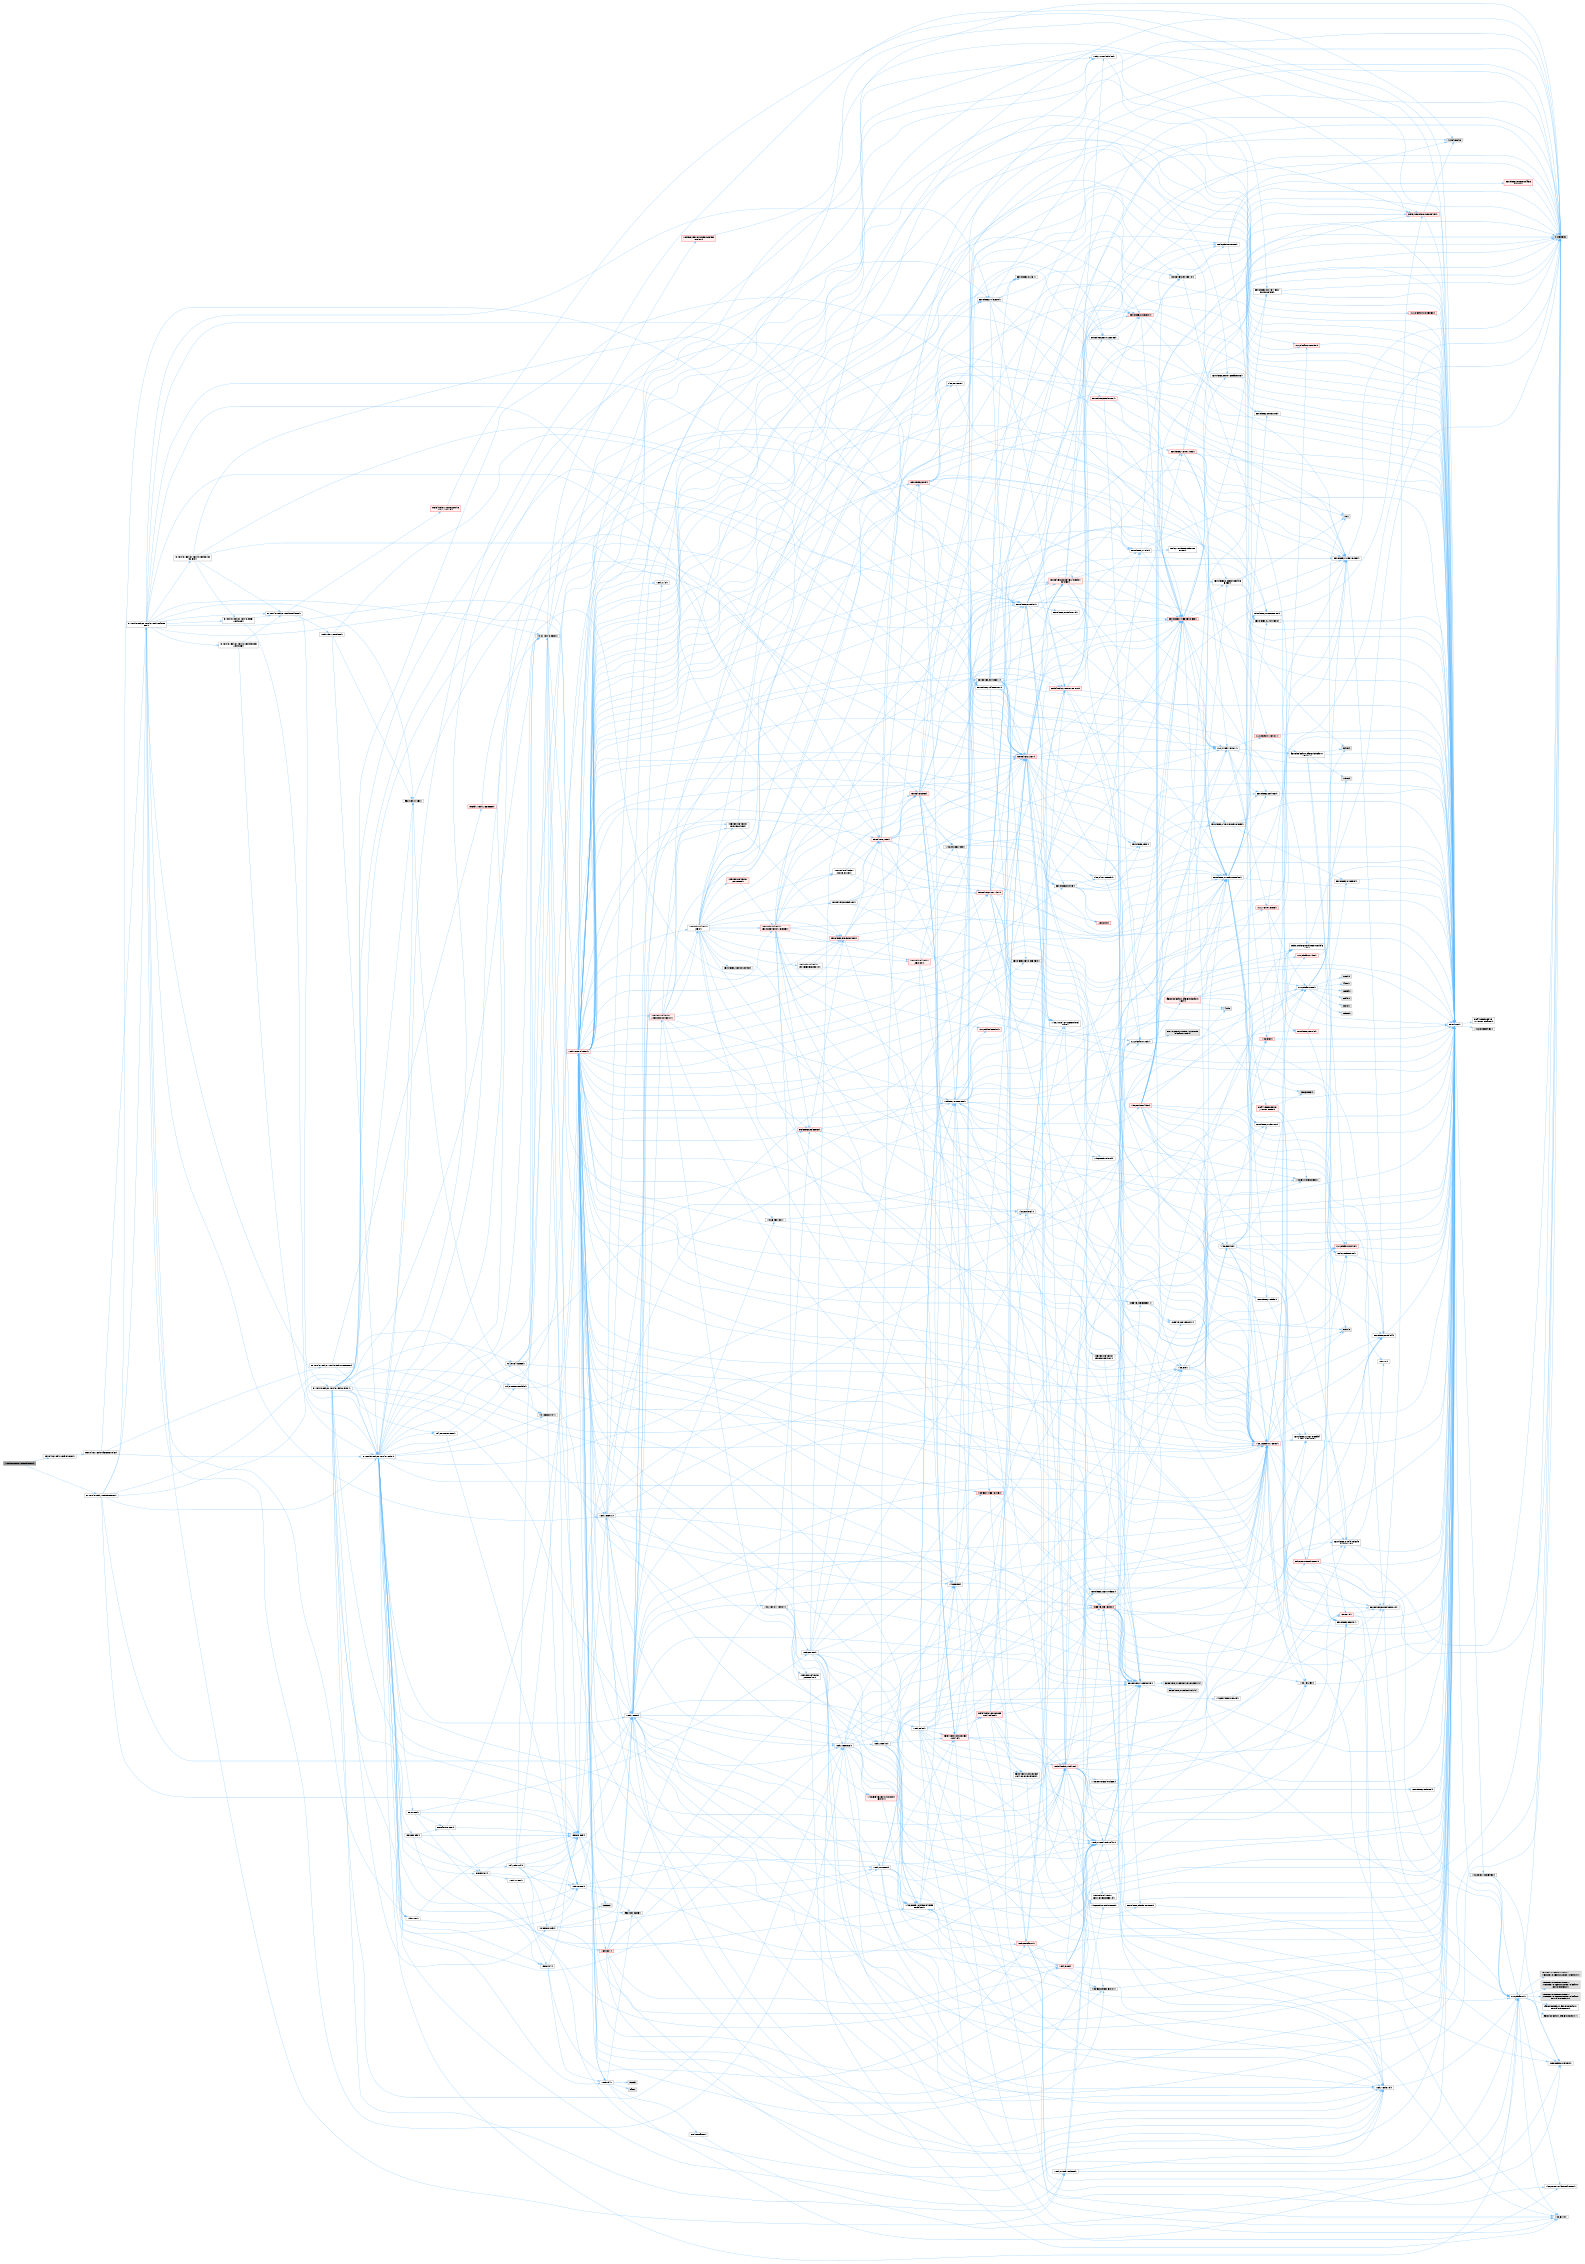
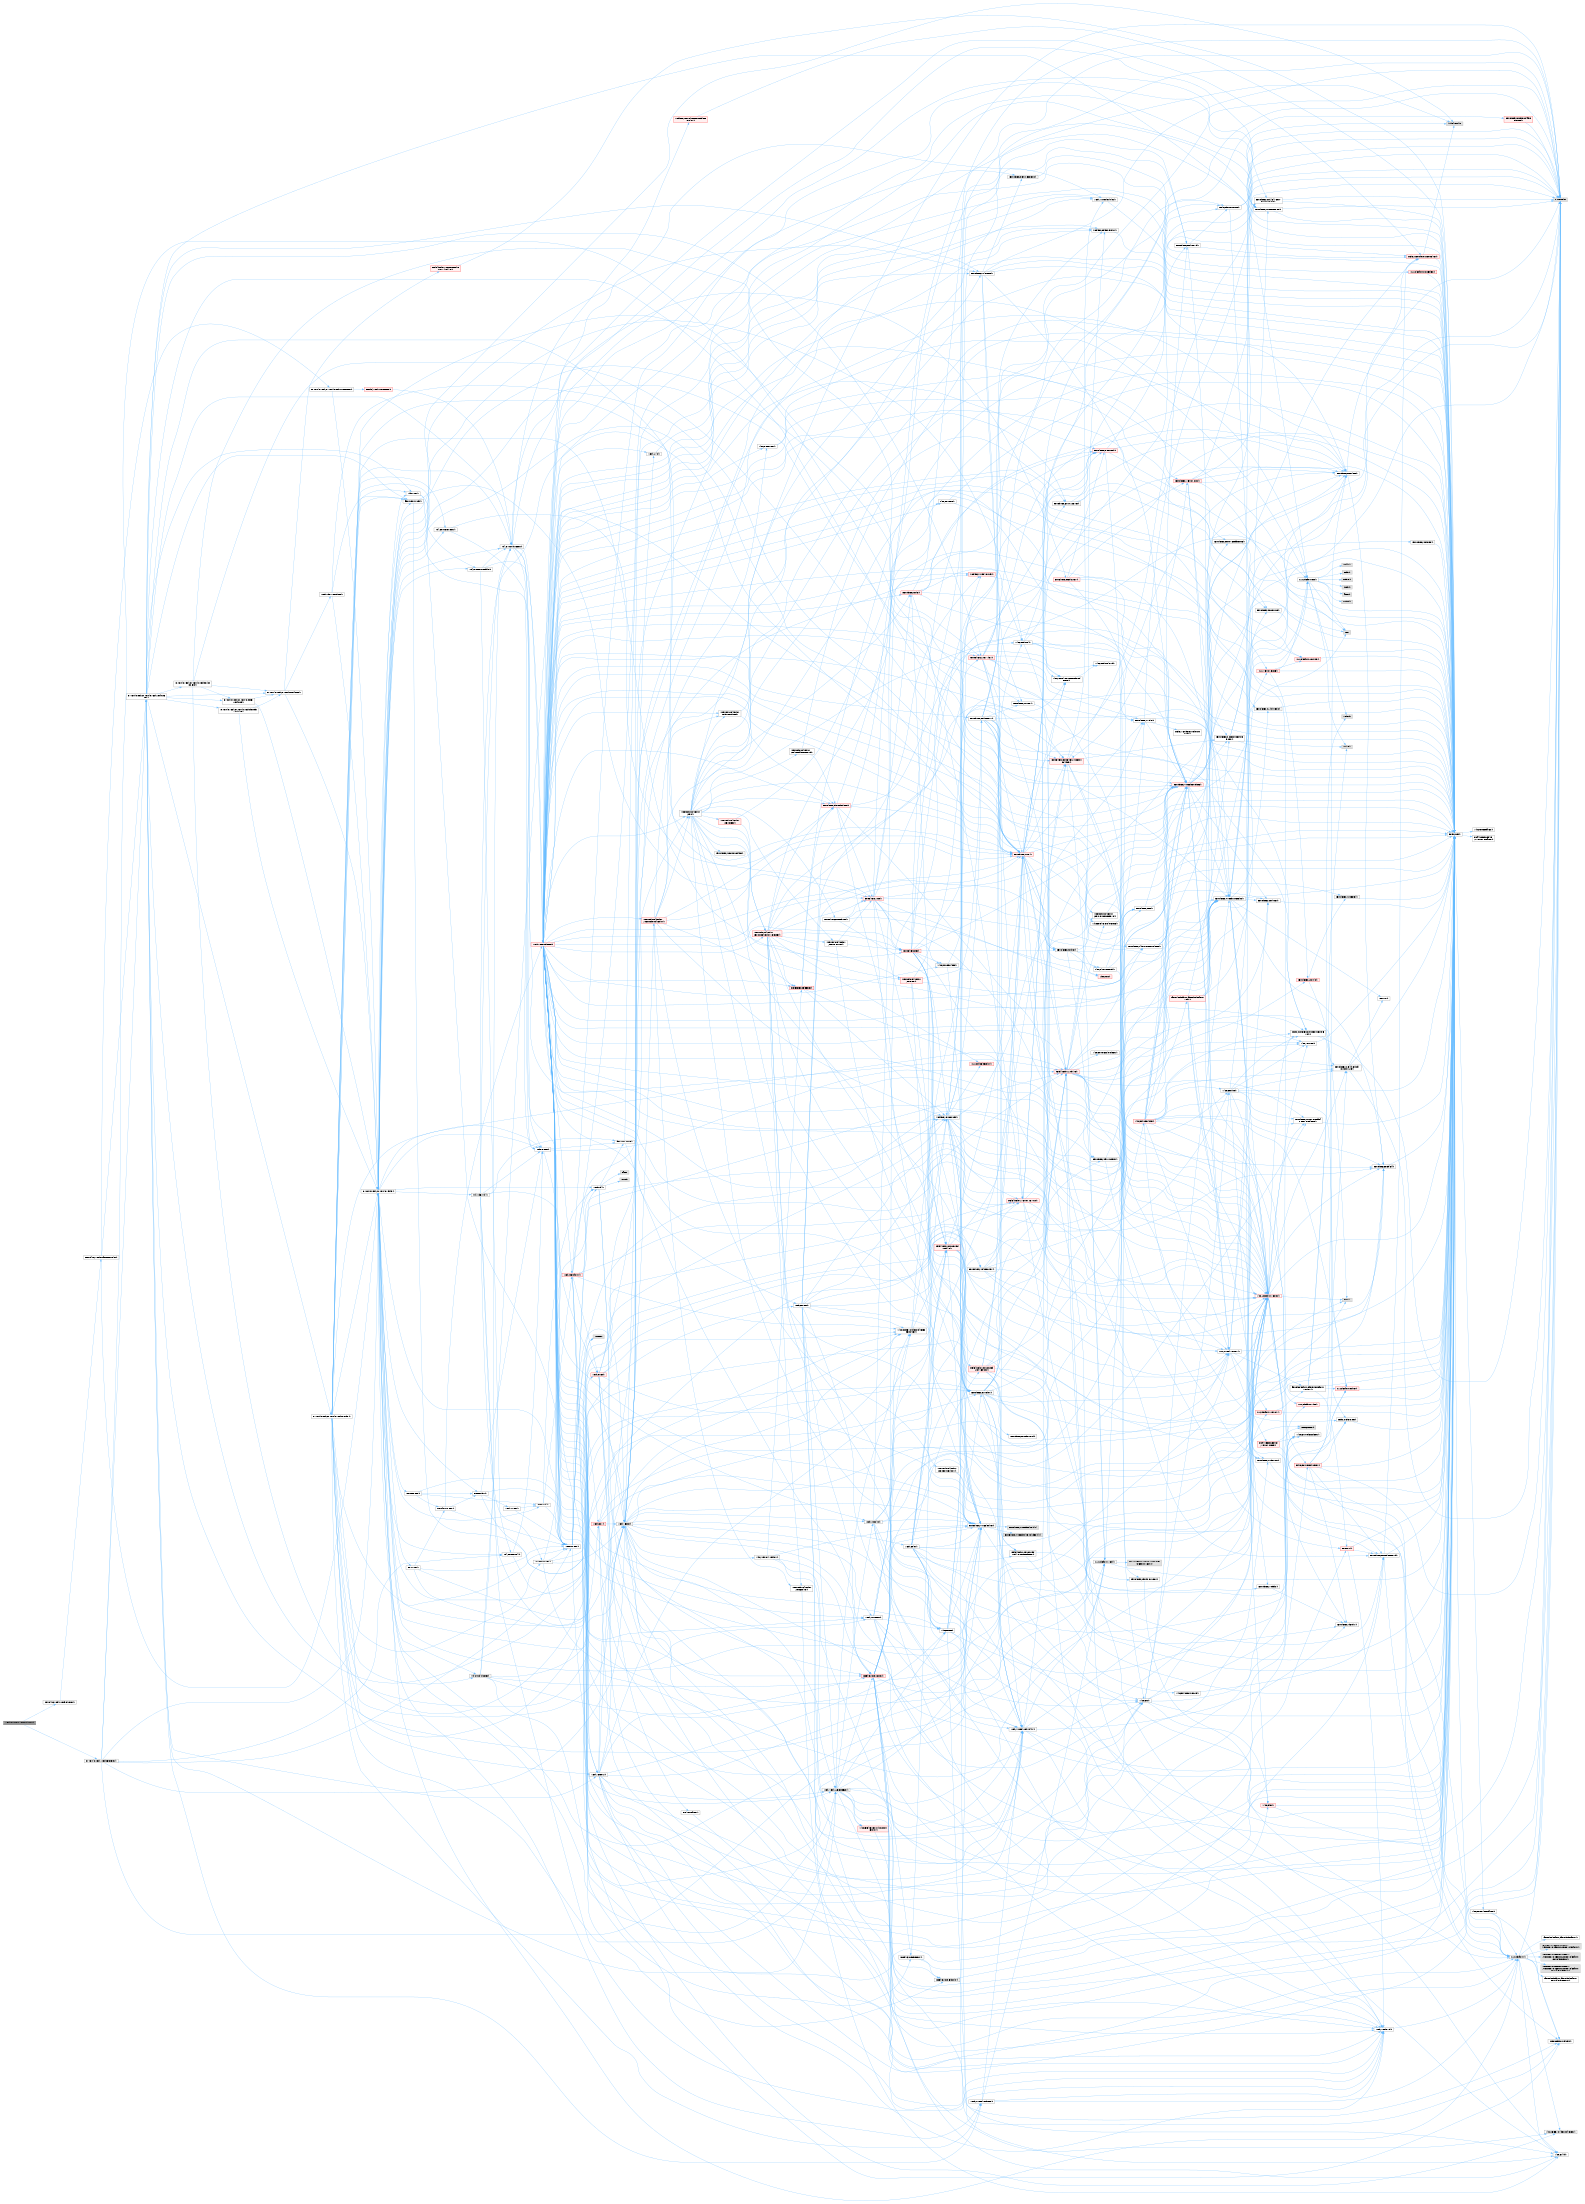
(1347, 558) -> (1347, 473)
(1228, 1009) -> none
(1005, 1706) -> (644, 838)
(844, 1746) -> (836, 1790)
